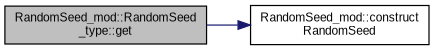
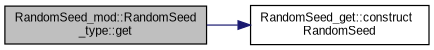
(340, 25) -> (340, 25)
